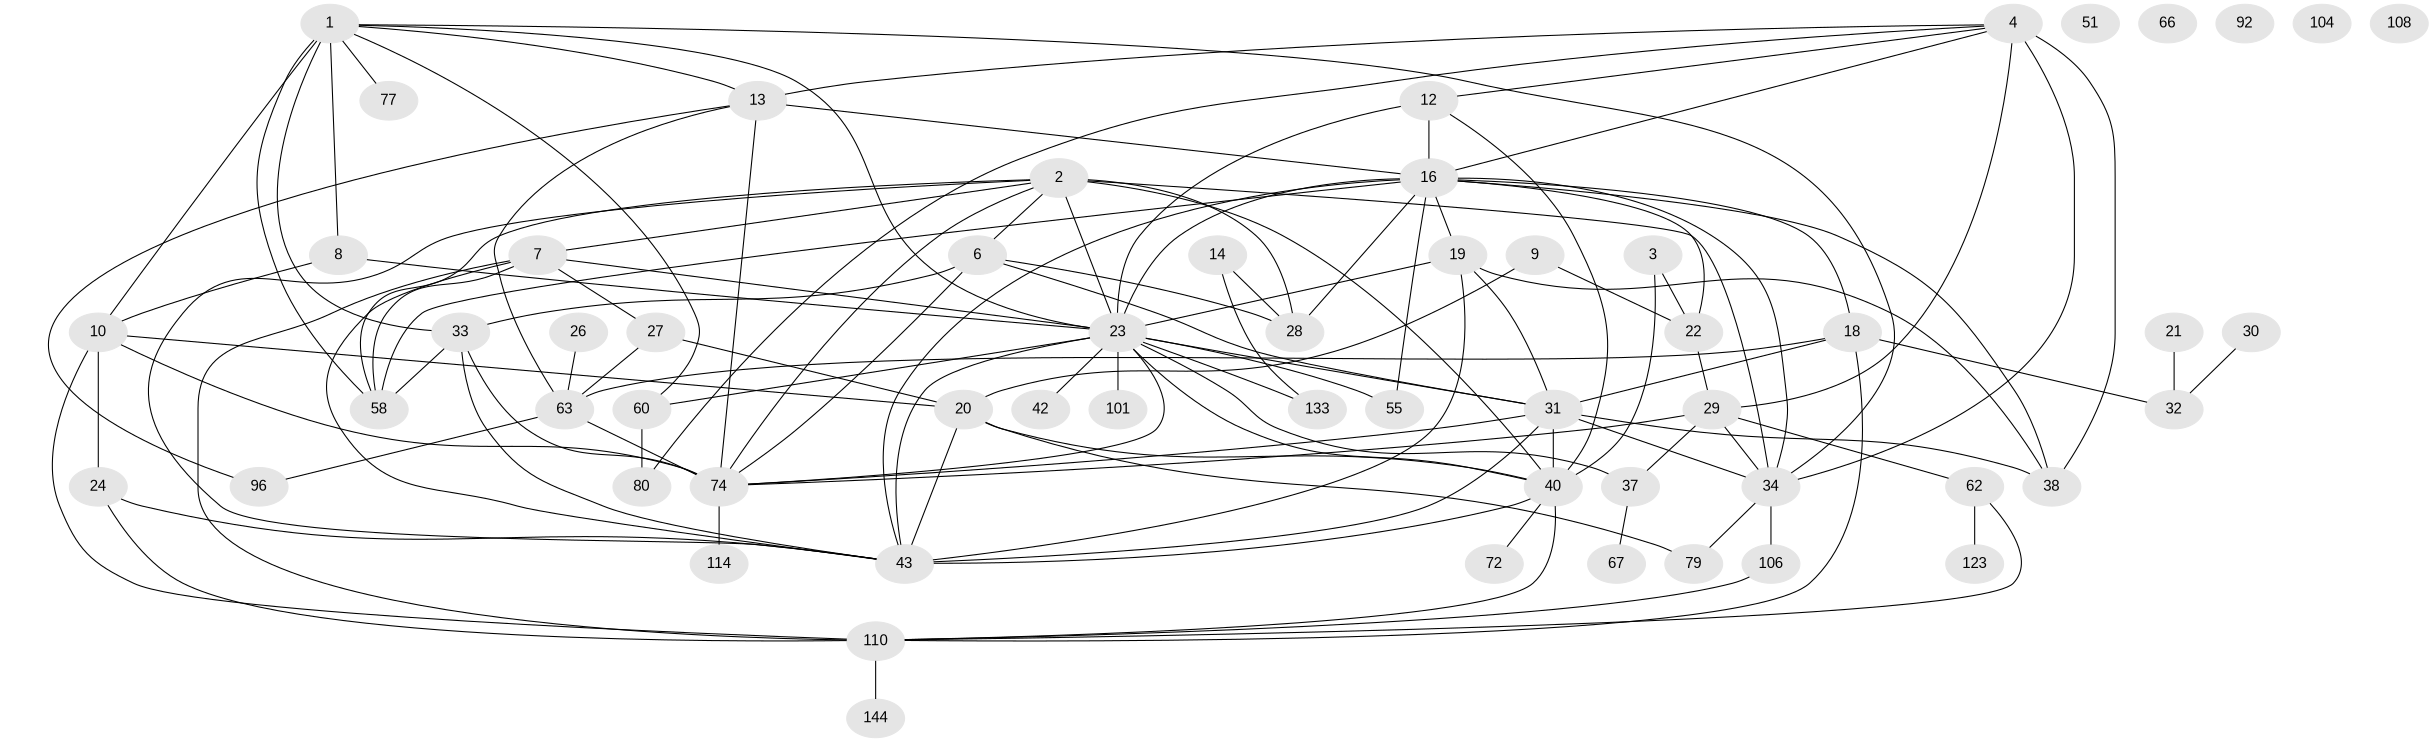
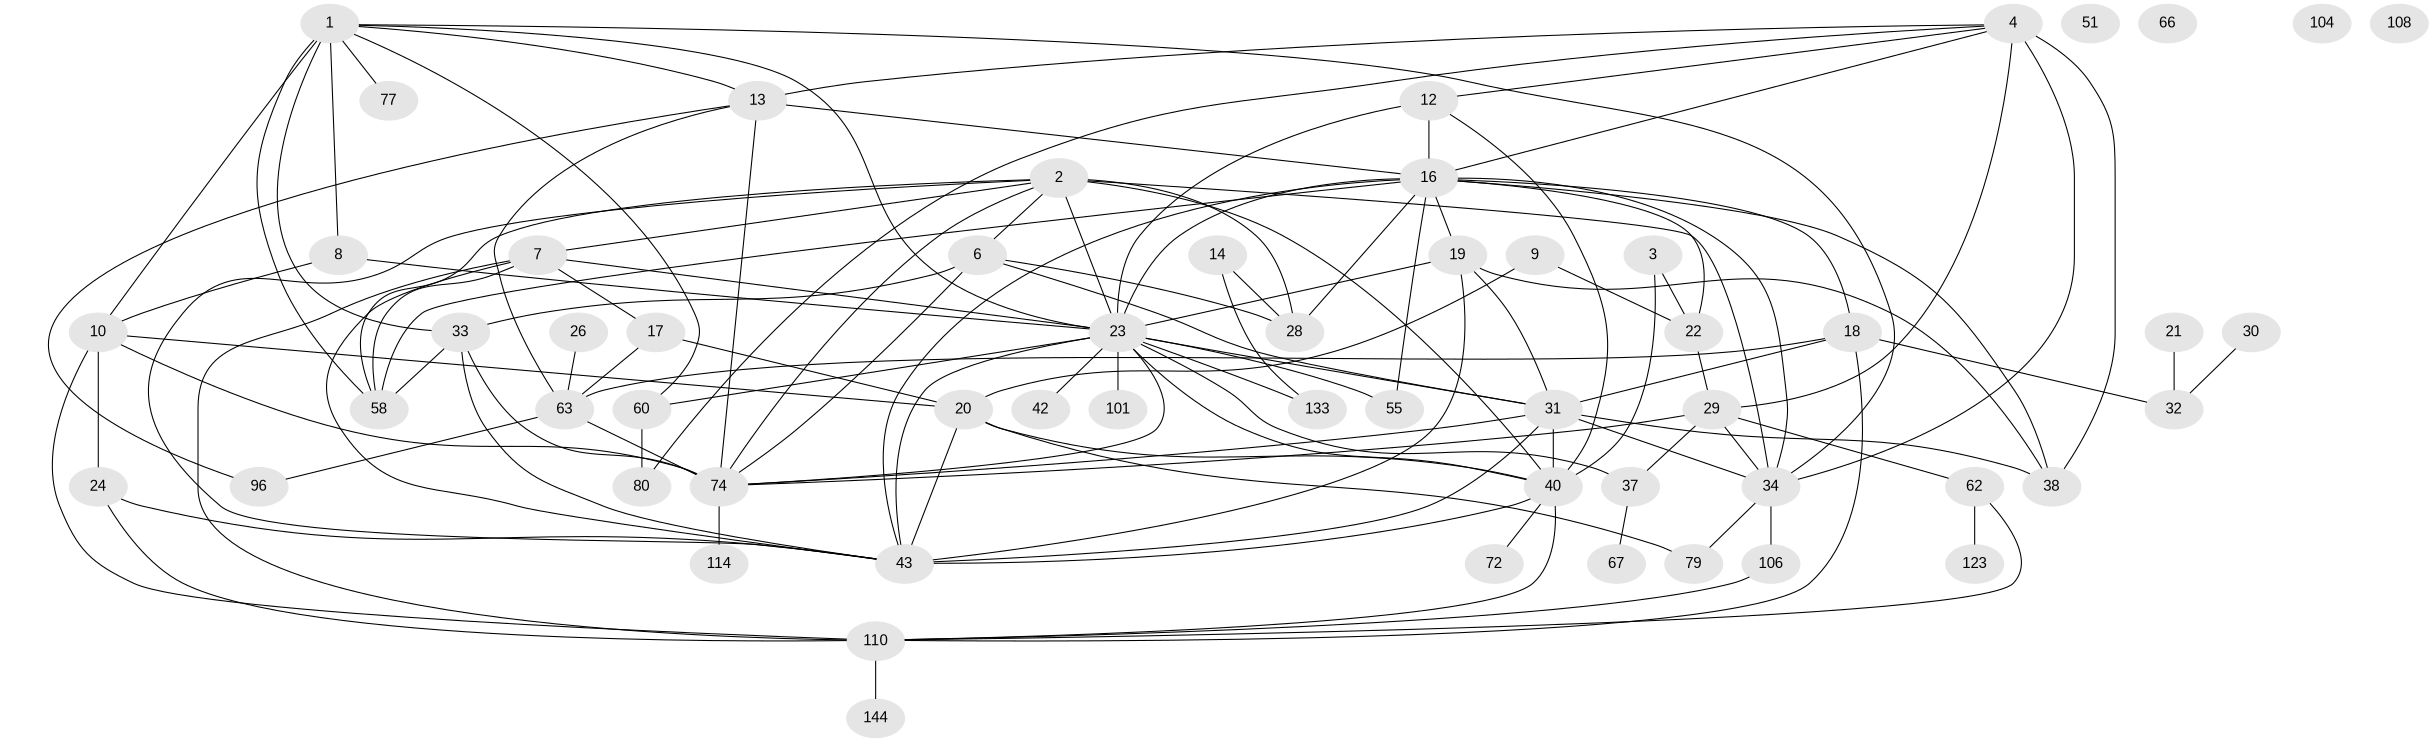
(2245, 24) -> none
(656, 332) -> (656, 332)
